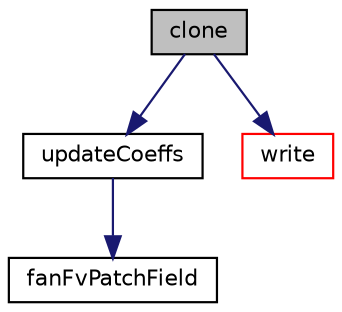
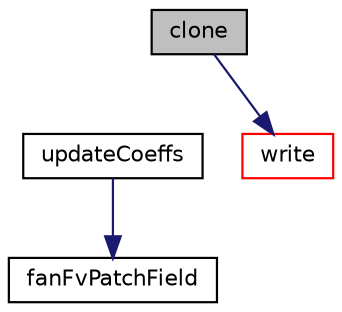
(162, 85) -> none
